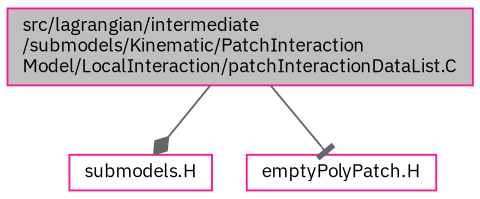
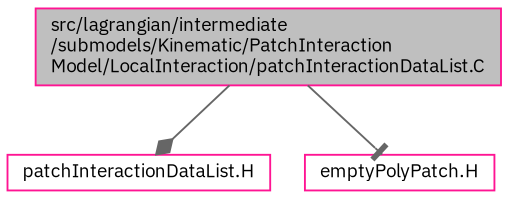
(141, 173) -> (139, 173)
